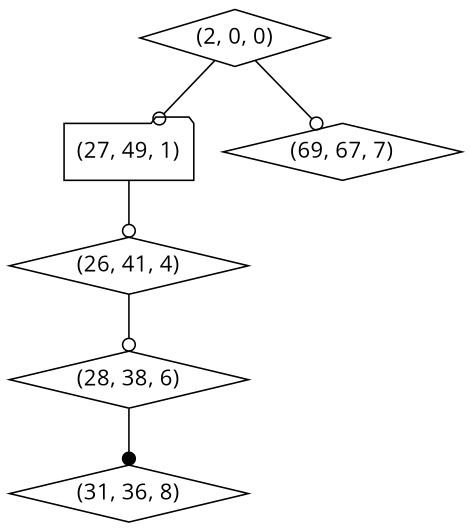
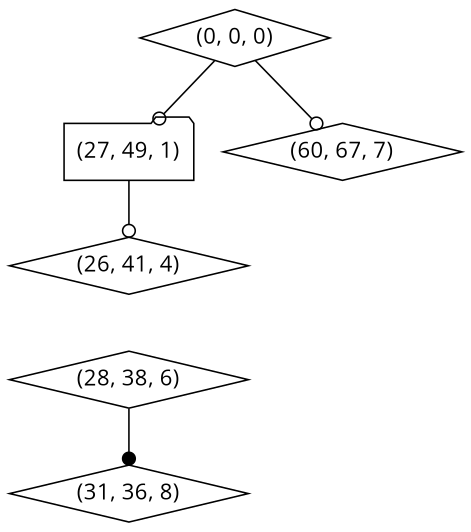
(235, 38) -> (235, 38)
(342, 152) -> (342, 152)
(129, 317) -> none
